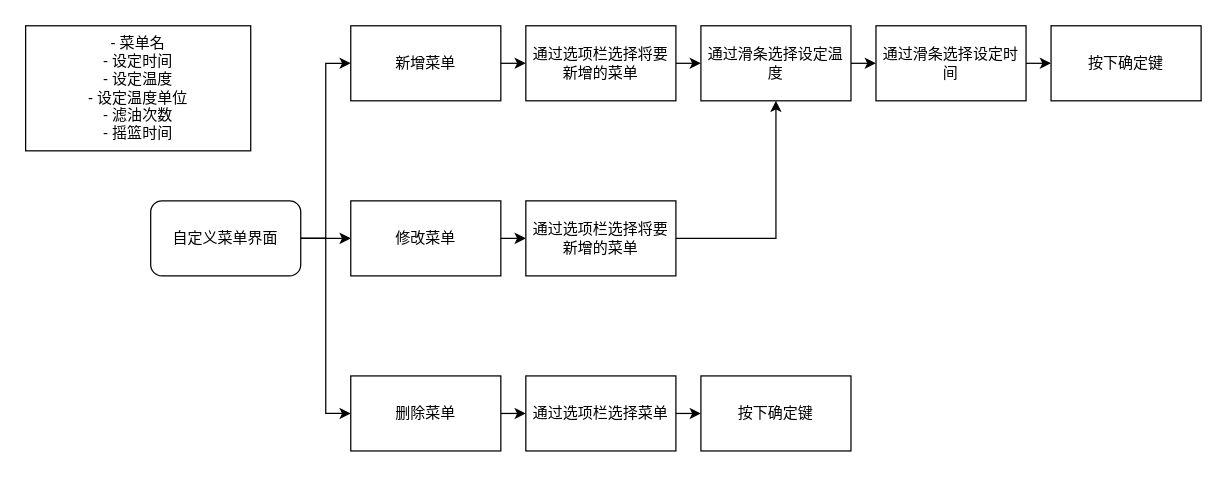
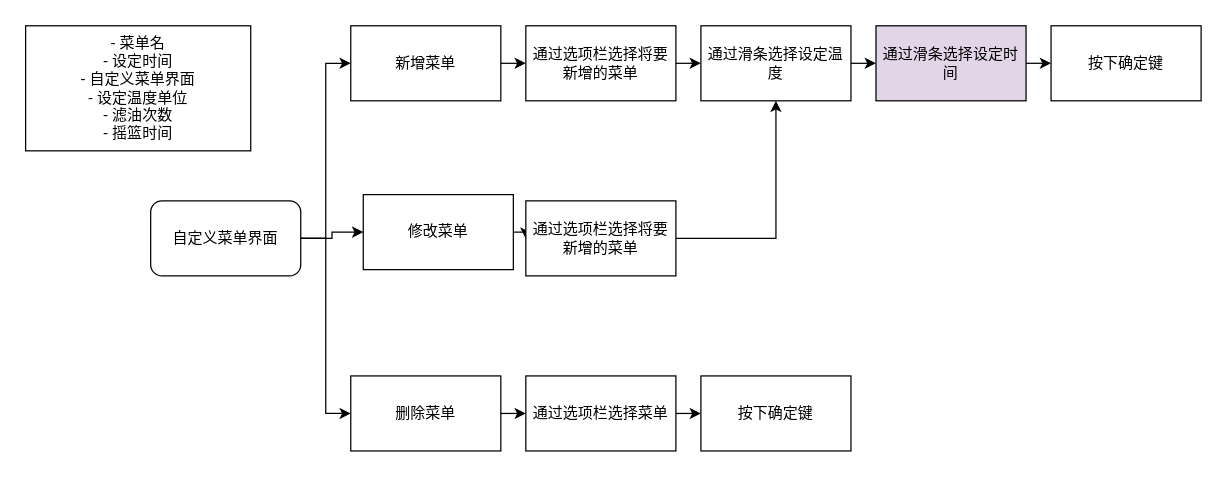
(951, 63) -> (951, 63)
(138, 88) -> (138, 88)
(426, 238) -> (438, 232)
